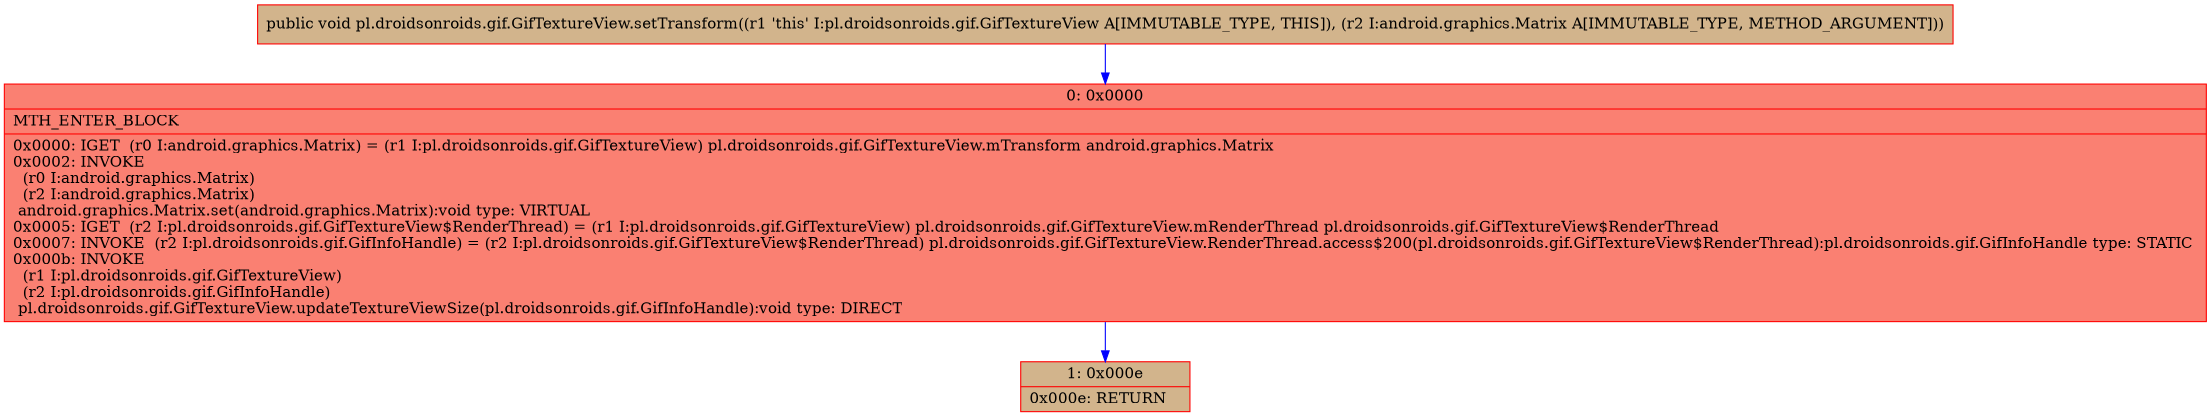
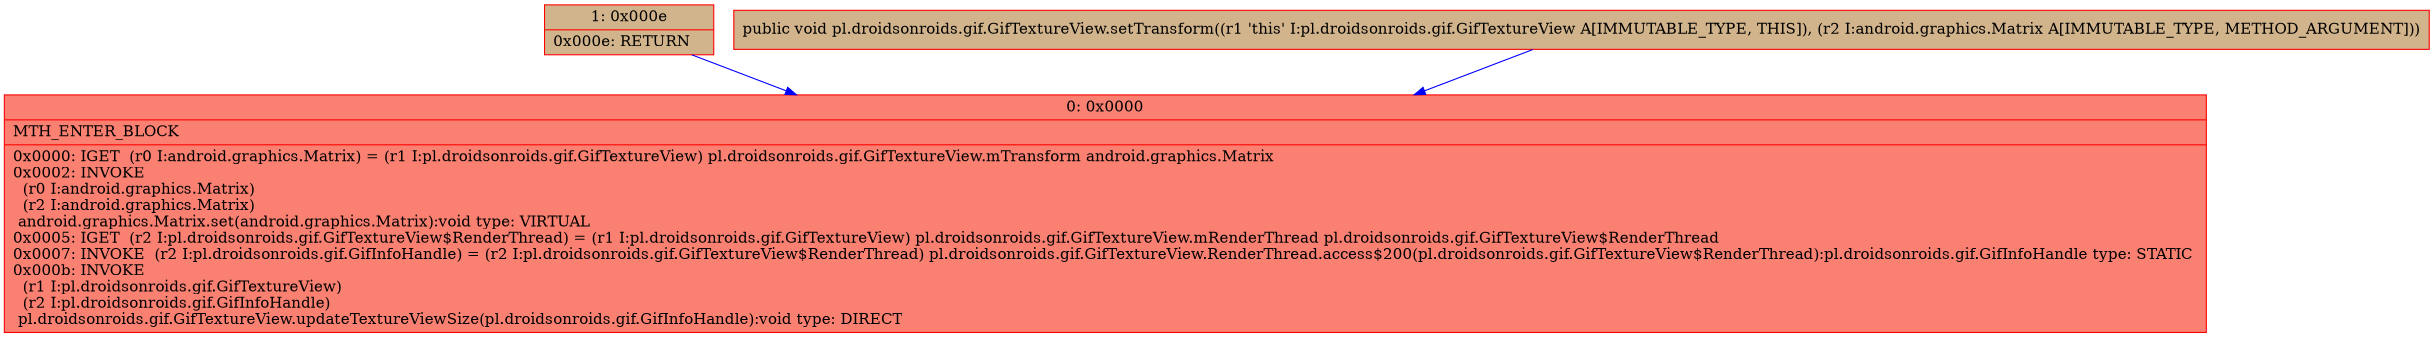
(1105, 336) -> (739, 73)
